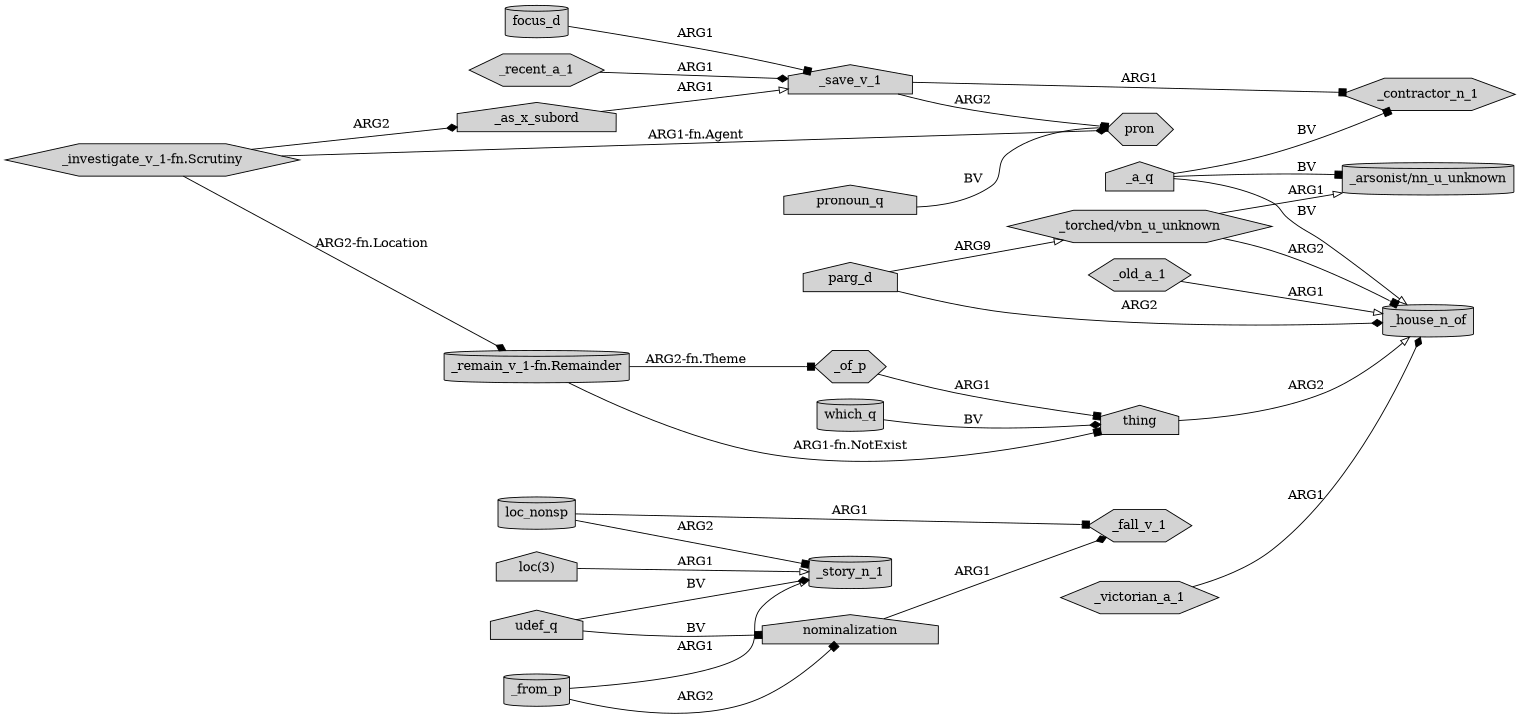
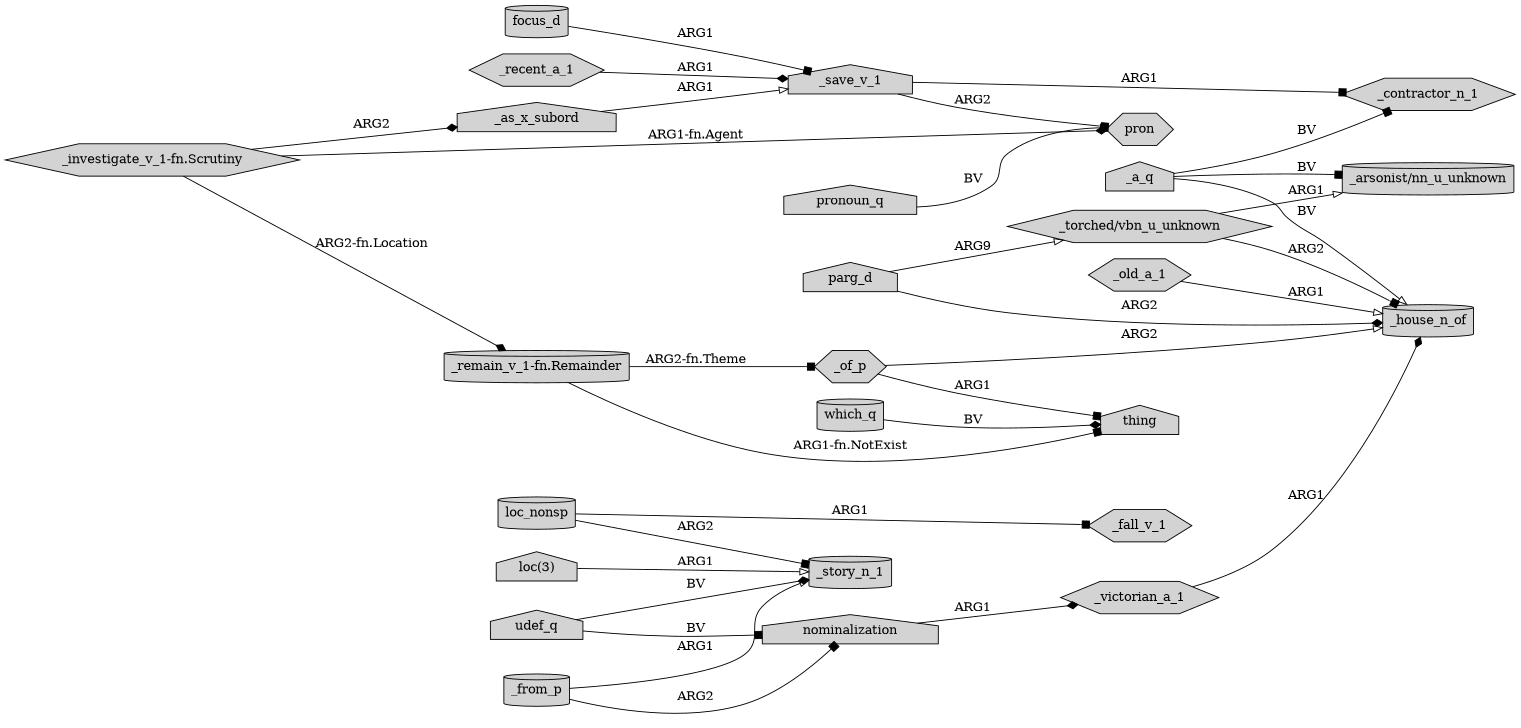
(1298, 402) -> (1130, 353)
(990, 580) -> (992, 615)
